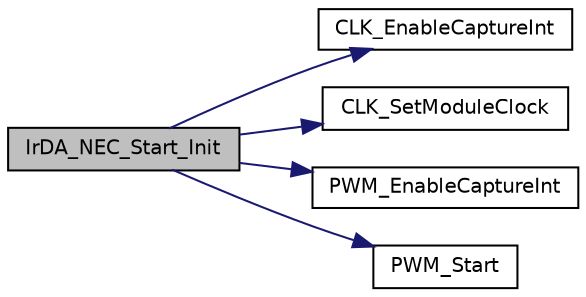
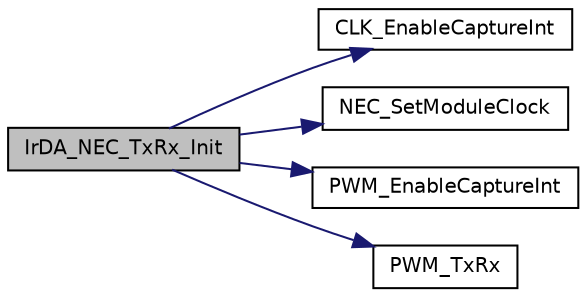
(445, 109) -> (445, 109)
(124, 149) -> (124, 149)
(445, 267) -> (445, 267)
